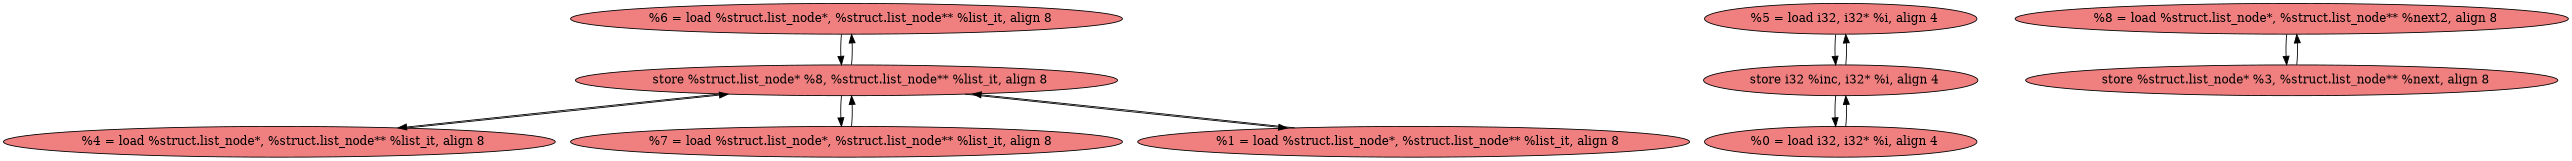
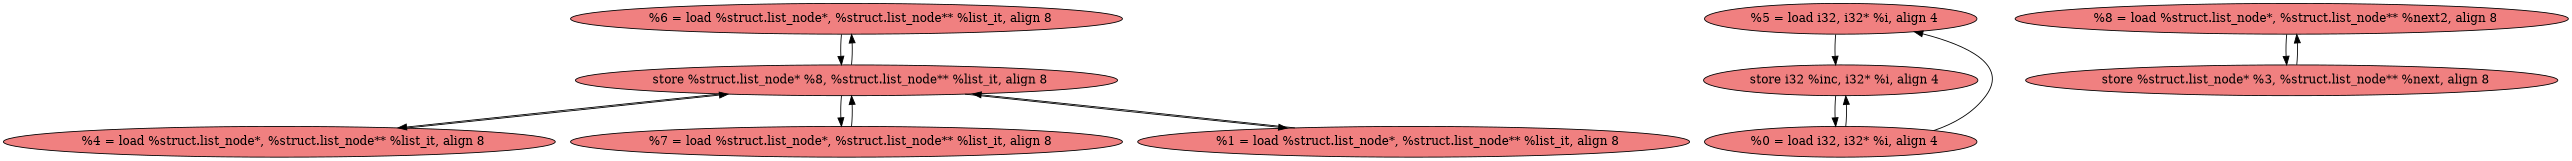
(1846, 54) -> (1992, 76)
